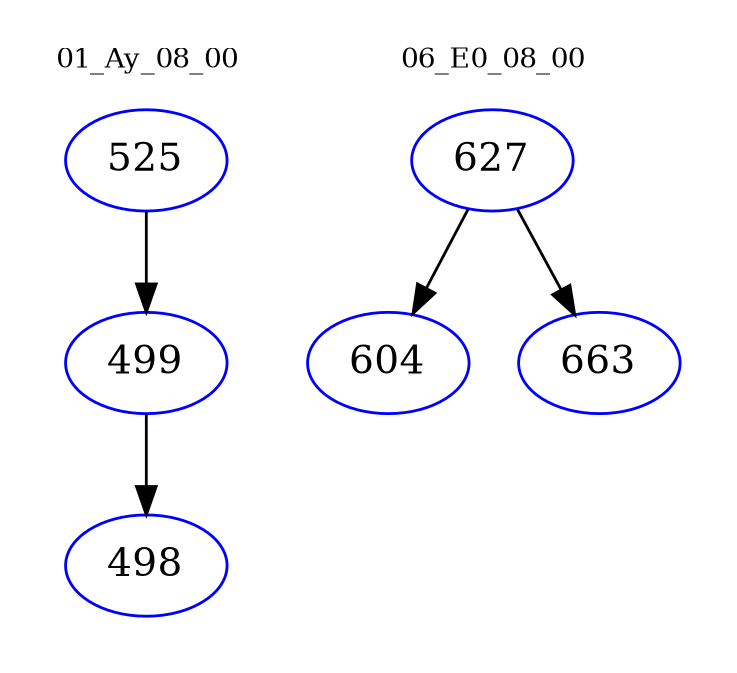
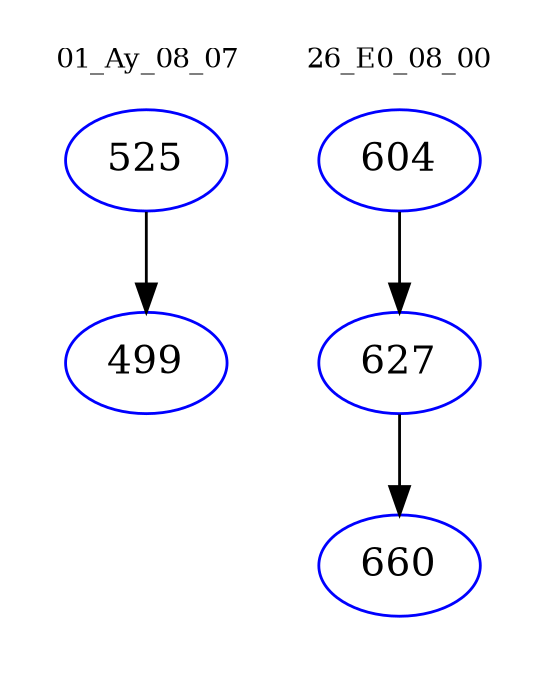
(148, 60) -> (148, 60)
(494, 60) -> (400, 60)
(447, 249) -> (400, 248)
(599, 363) -> (400, 566)
(146, 566) -> none
